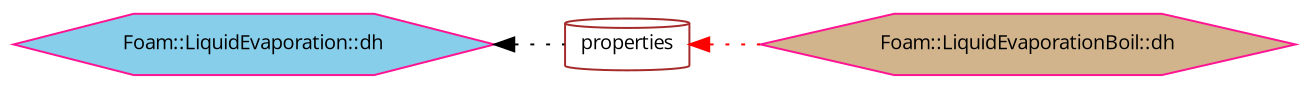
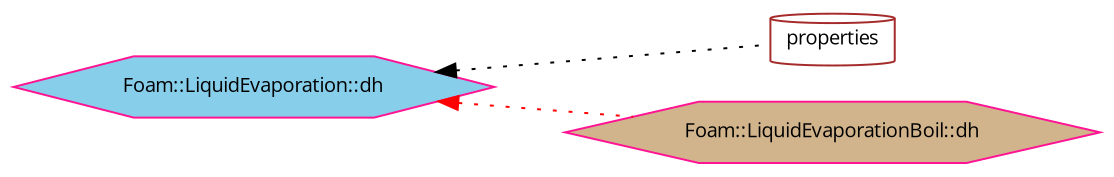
(735, 44) -> (546, 110)
